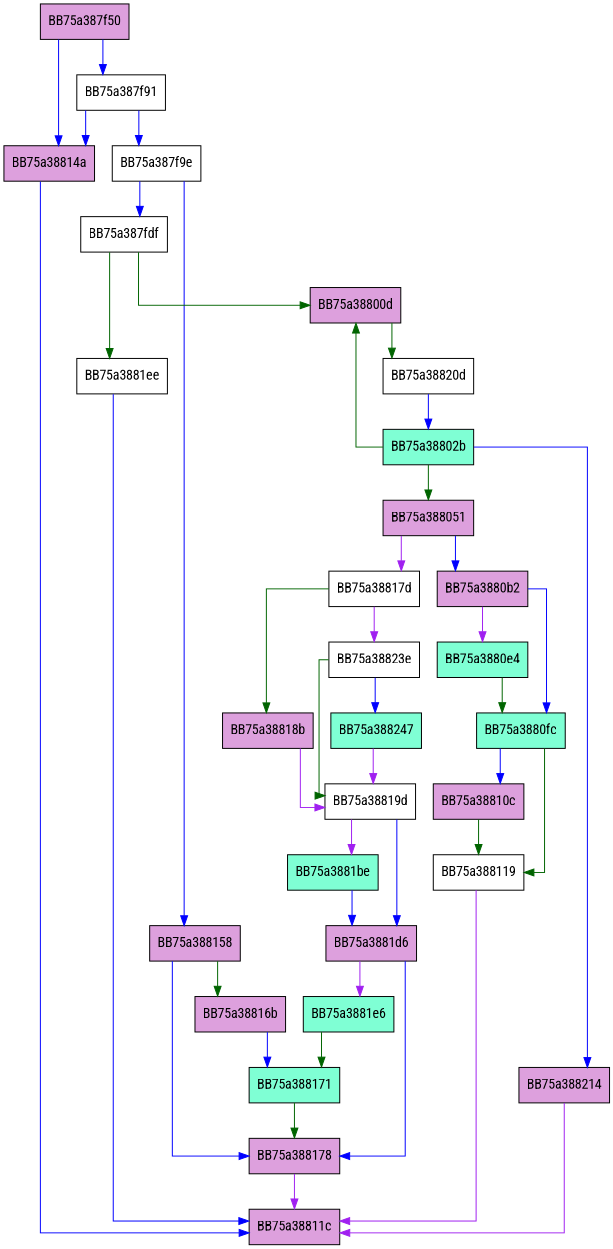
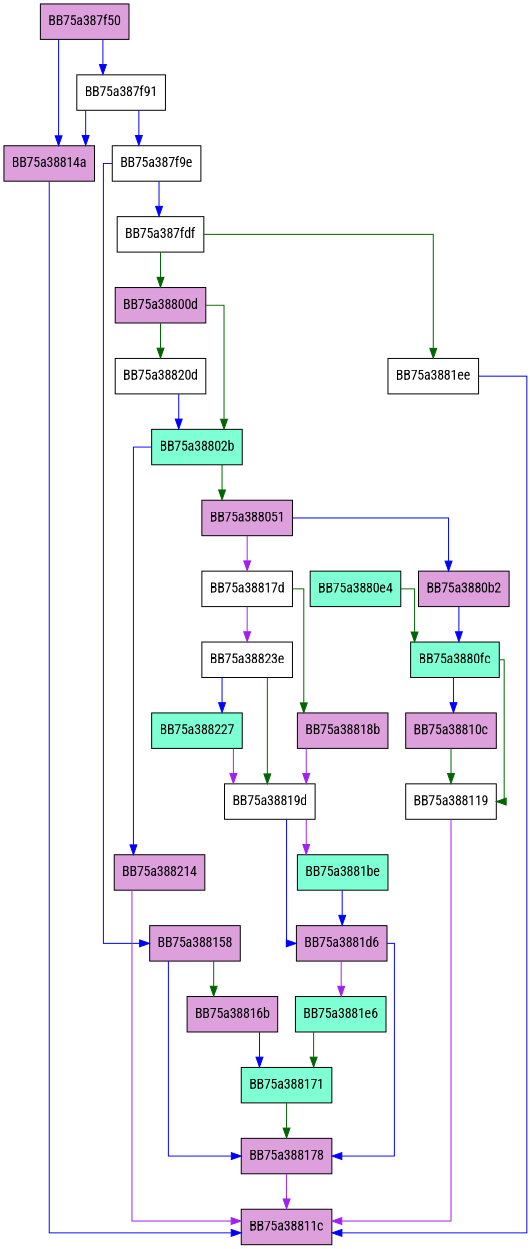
(356, 404) -> (224, 353)
(483, 619) -> none
(376, 731) -> (197, 731)
